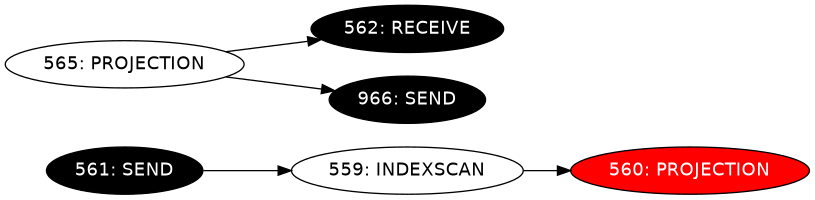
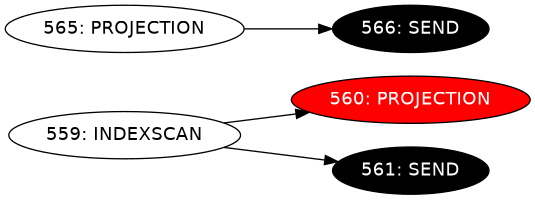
(407, 29) -> none
(407, 100) -> (411, 29)
(241, 171) -> (274, 154)
